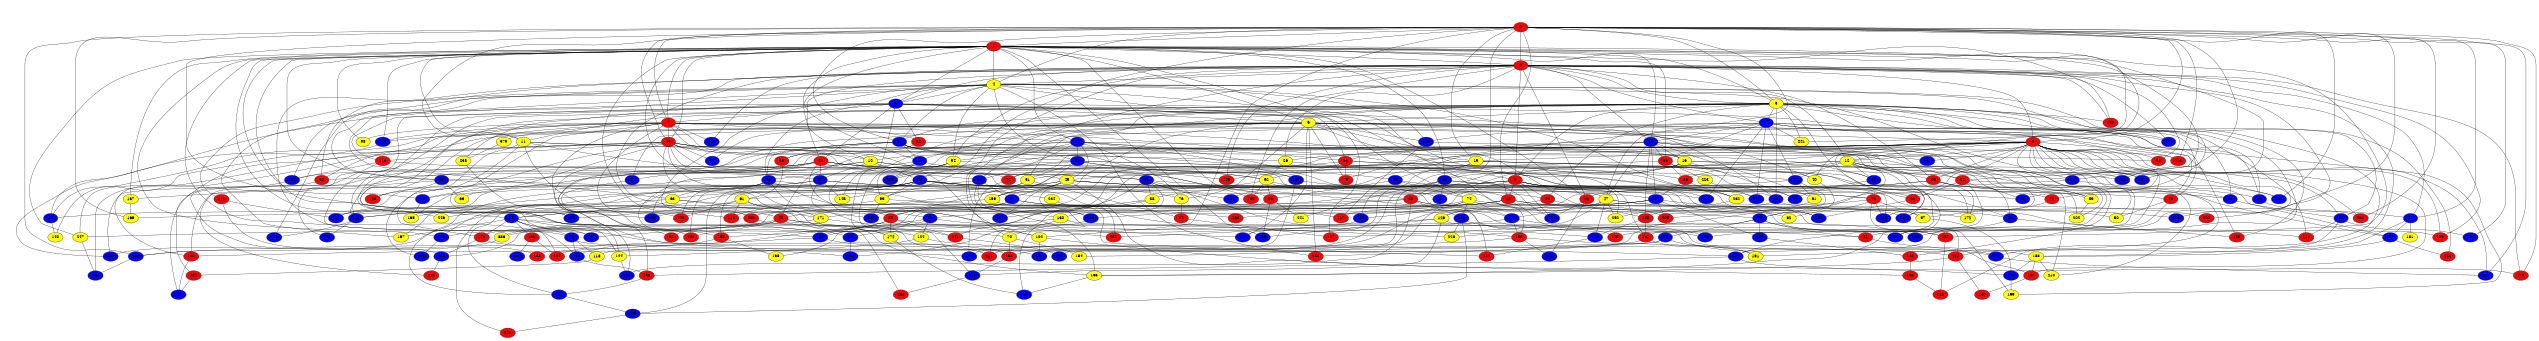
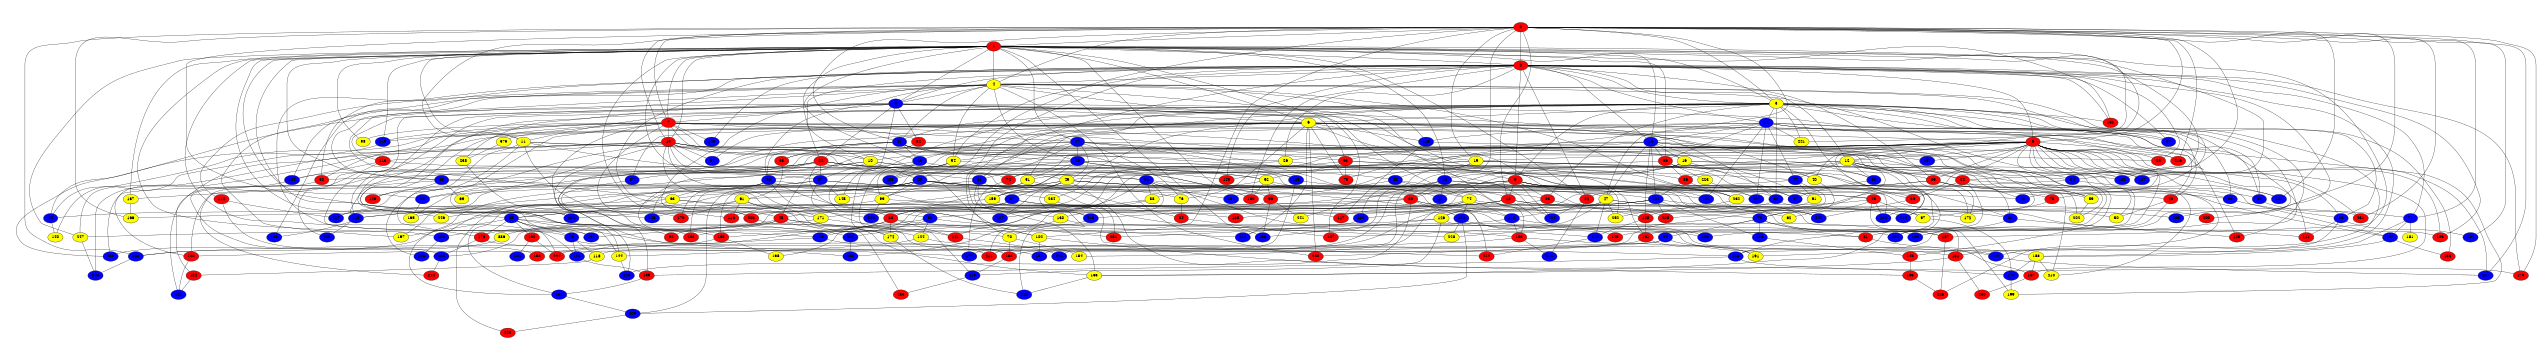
(1405, 145) -> none
(1276, 170) -> (1165, 169)
(781, 225) -> none
